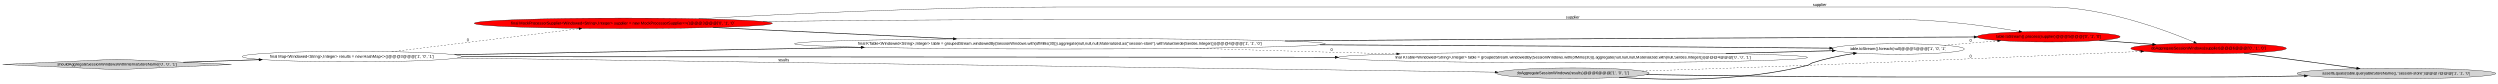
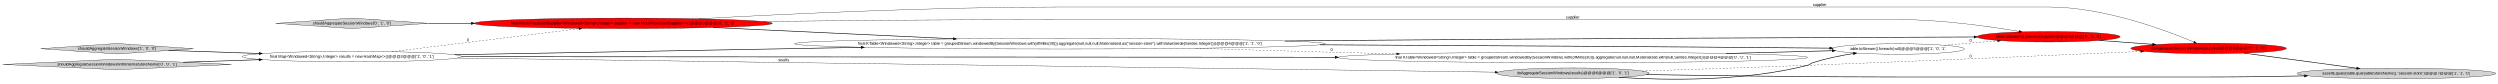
none -> (352, 23)
none -> (117, 49)
